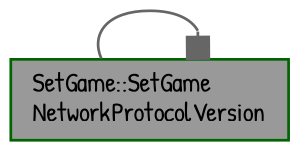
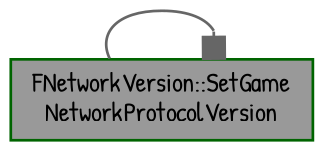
(150, 100) -> (162, 100)
